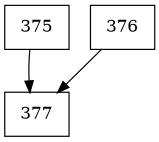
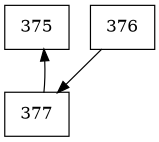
(29, 65) -> (45, 77)
